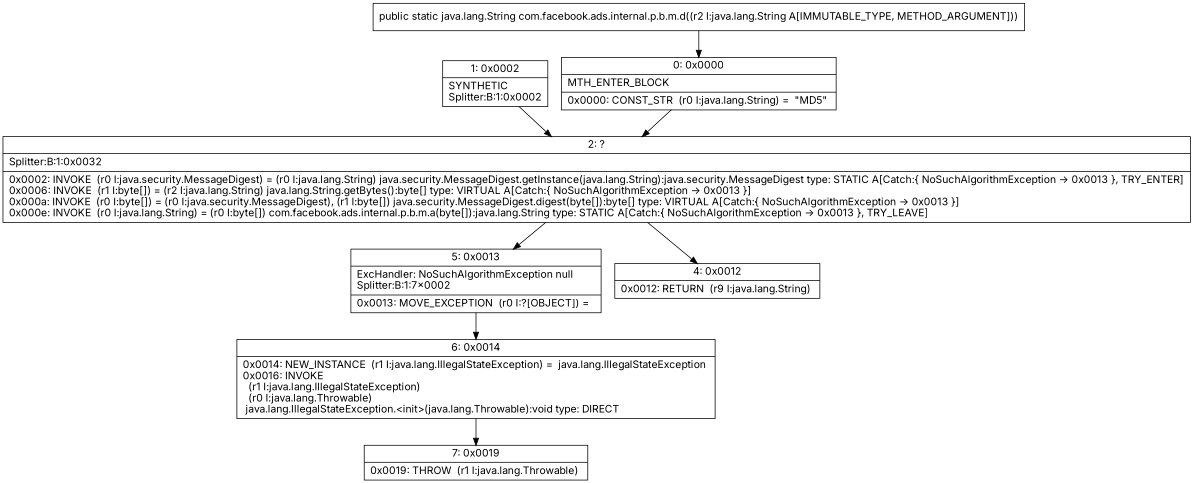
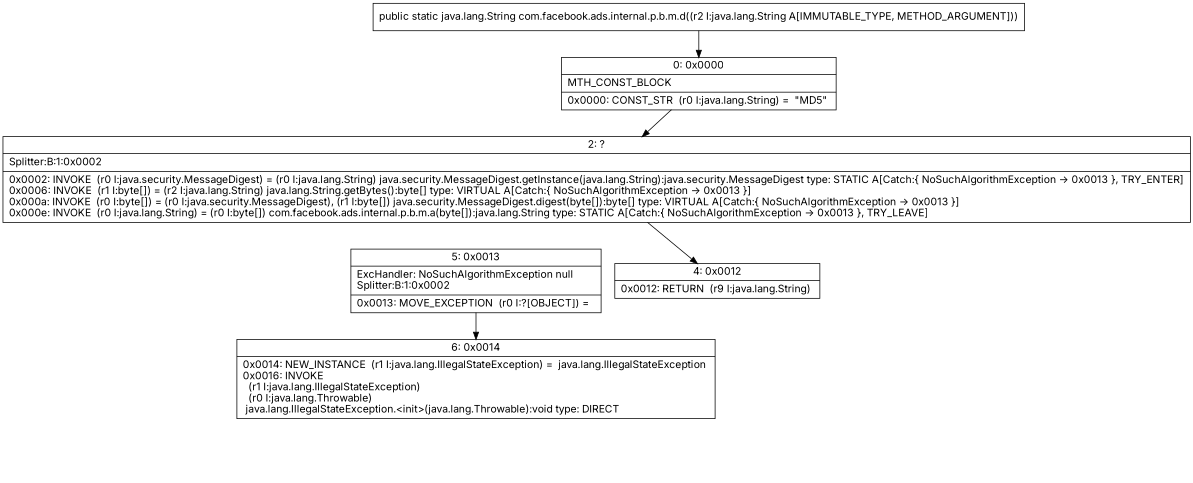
(619, 83) -> (620, 83)
(495, 84) -> none
(56, 162) -> (56, 162)
(532, 233) -> none
(404, 286) -> (403, 286)
(476, 463) -> none
